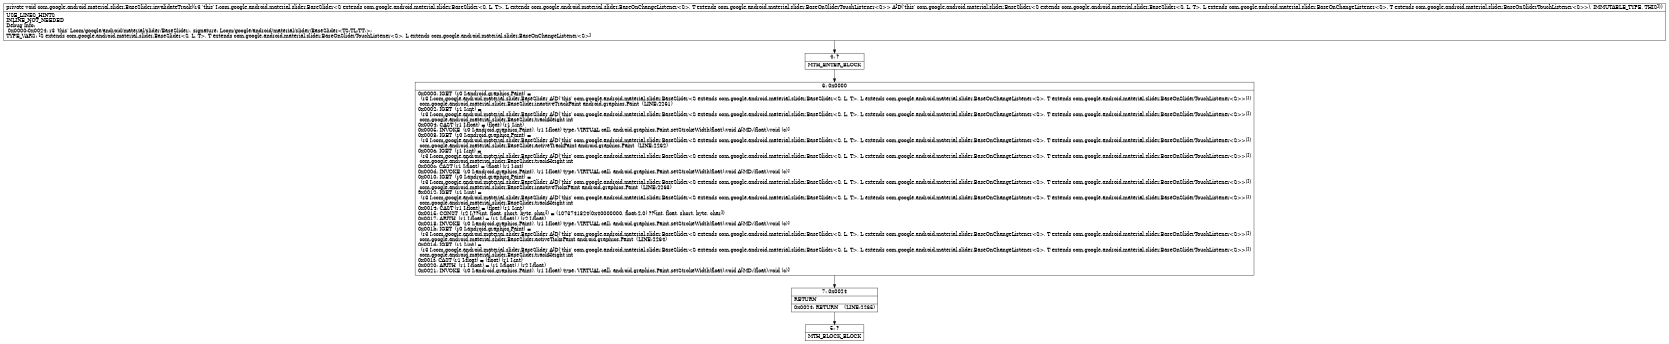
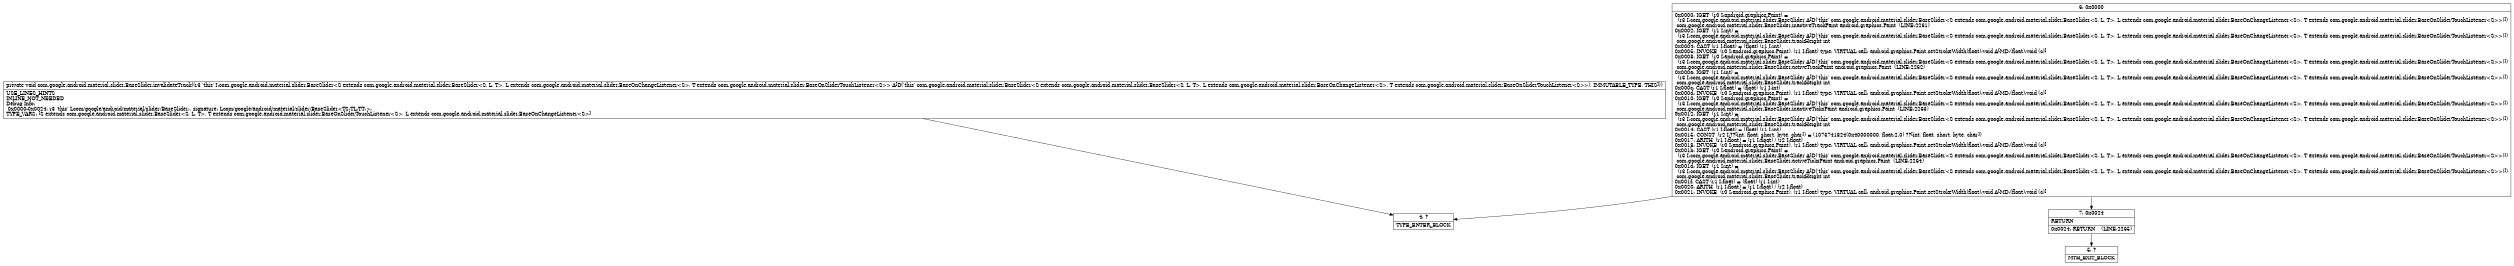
(835, 65) -> (1423, 225)
(835, 74) -> (1565, 210)
(835, 337) -> (2091, 258)
